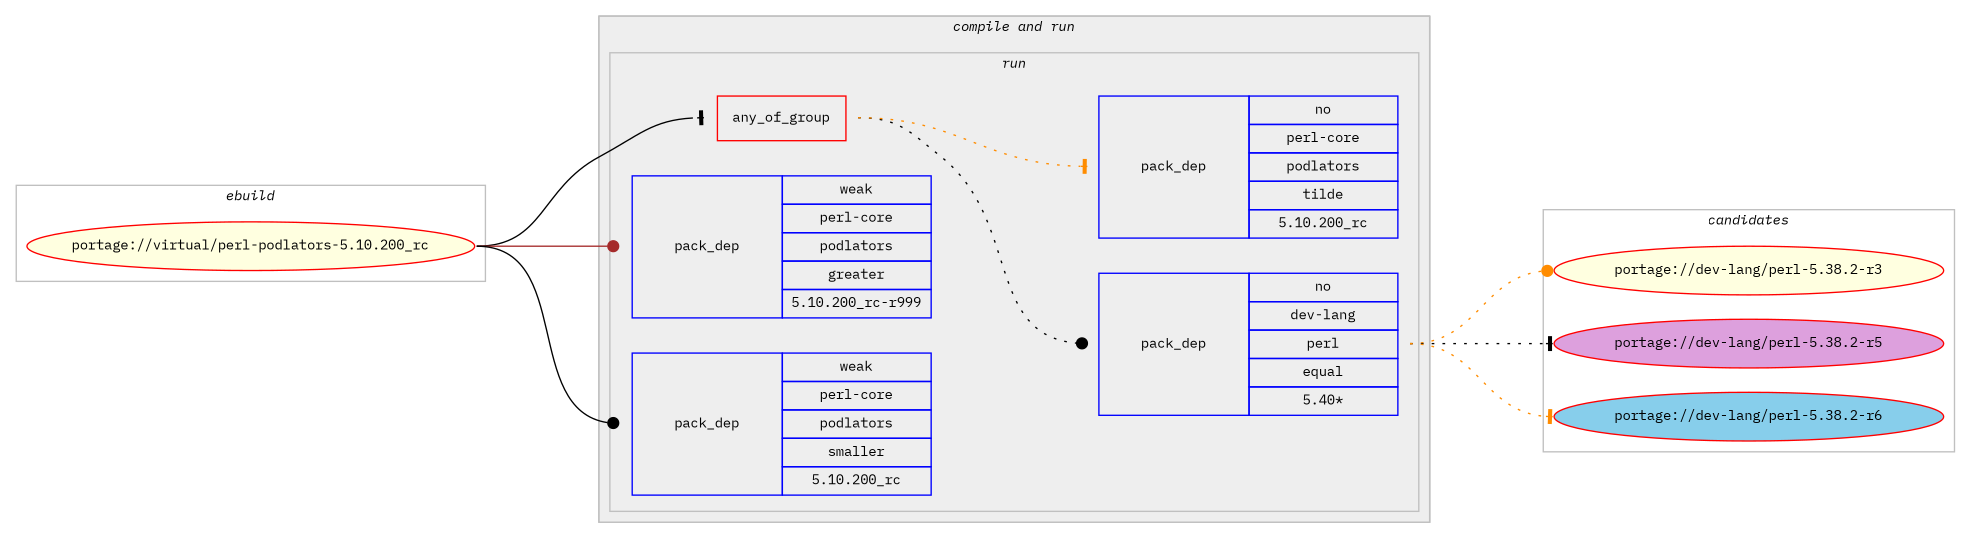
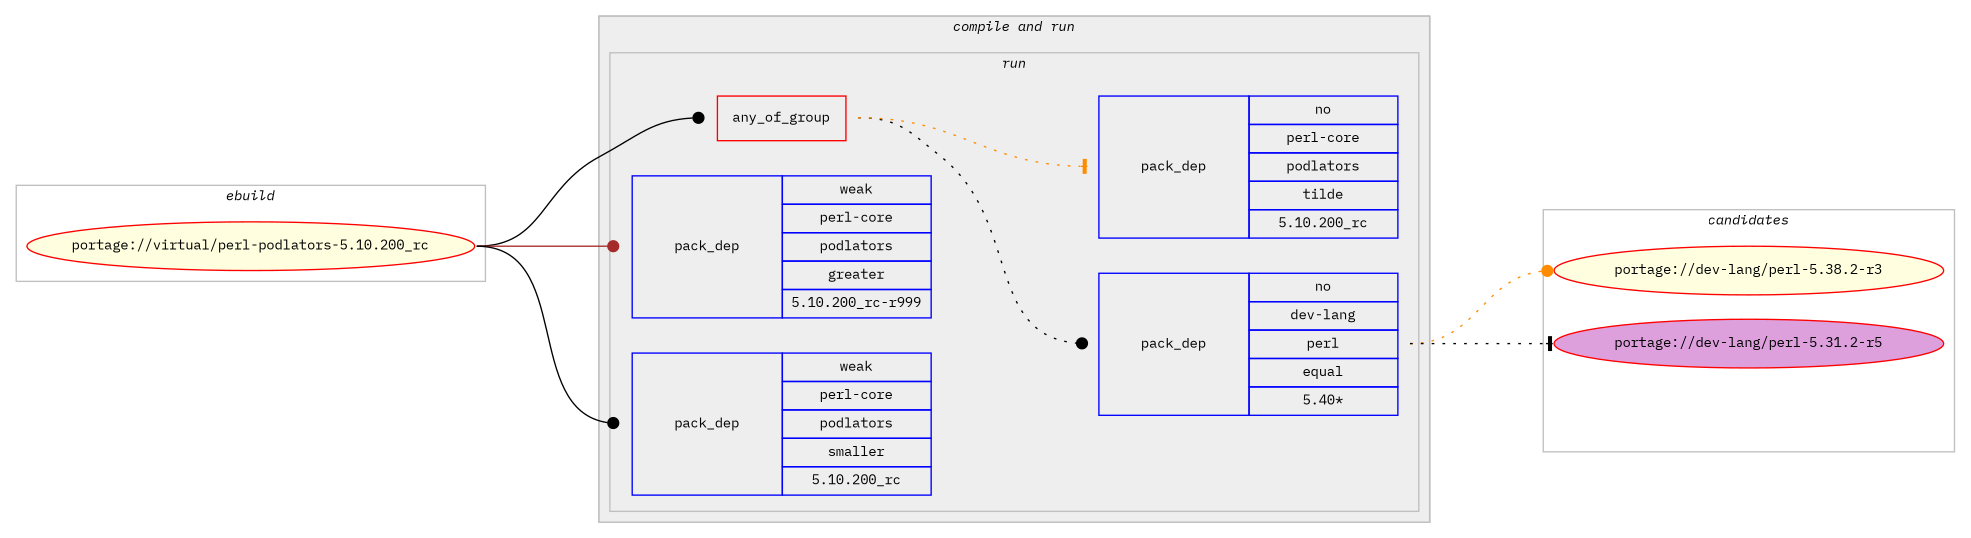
(577, 172) -> (577, 172)
(1749, 344) -> (1749, 344)
(1749, 417) -> none
